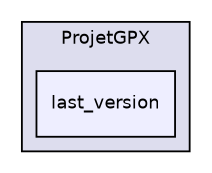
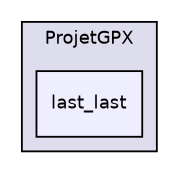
(106, 104) -> (89, 104)
